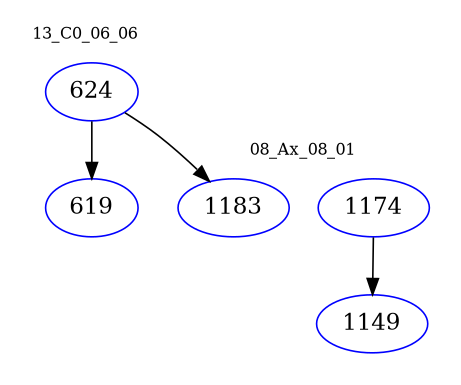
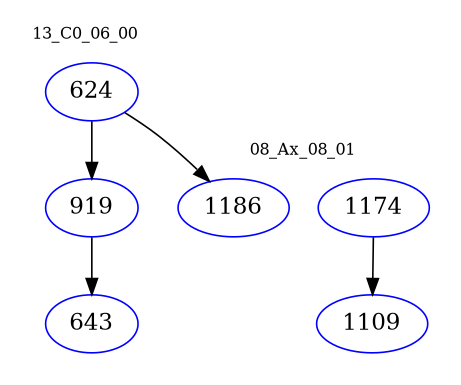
(85, 35) -> (85, 35)
(92, 208) -> (92, 208)
(234, 208) -> (234, 208)
none -> (92, 324)
(372, 324) -> (372, 324)
